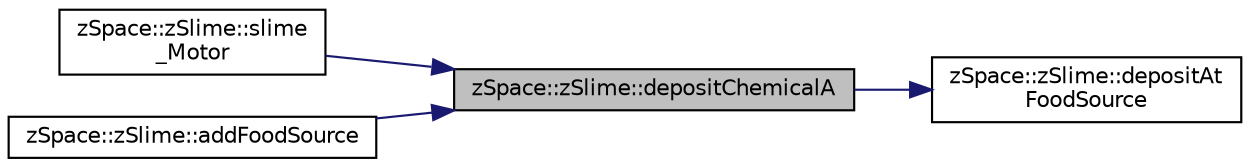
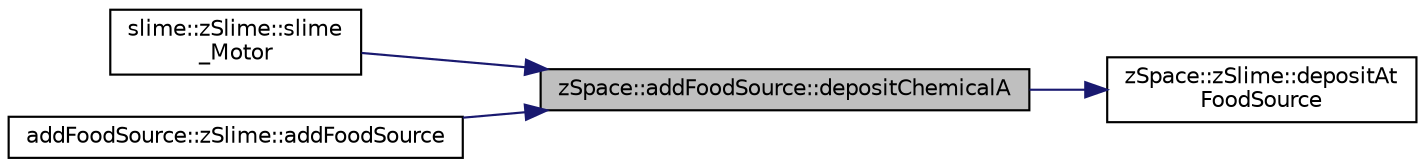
(192, 42) -> (236, 42)
(654, 90) -> (785, 90)
(192, 137) -> (236, 137)
